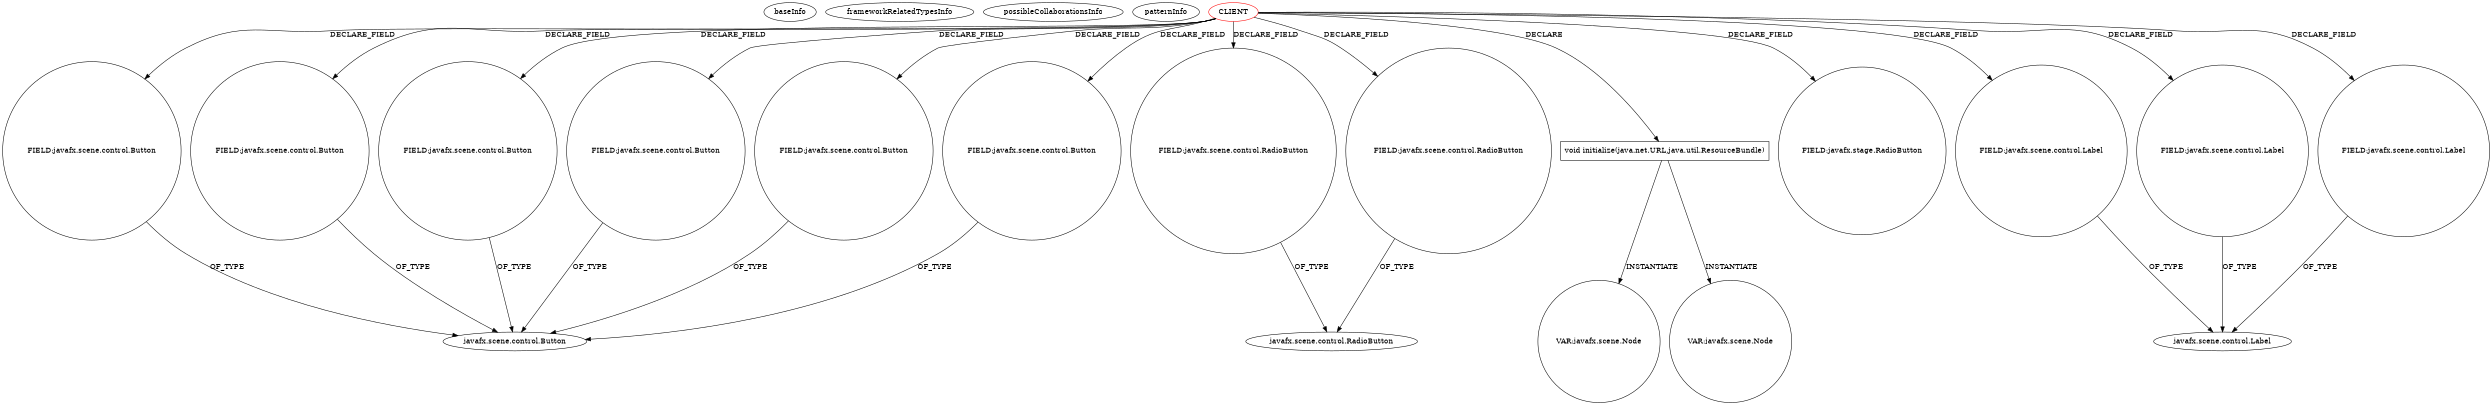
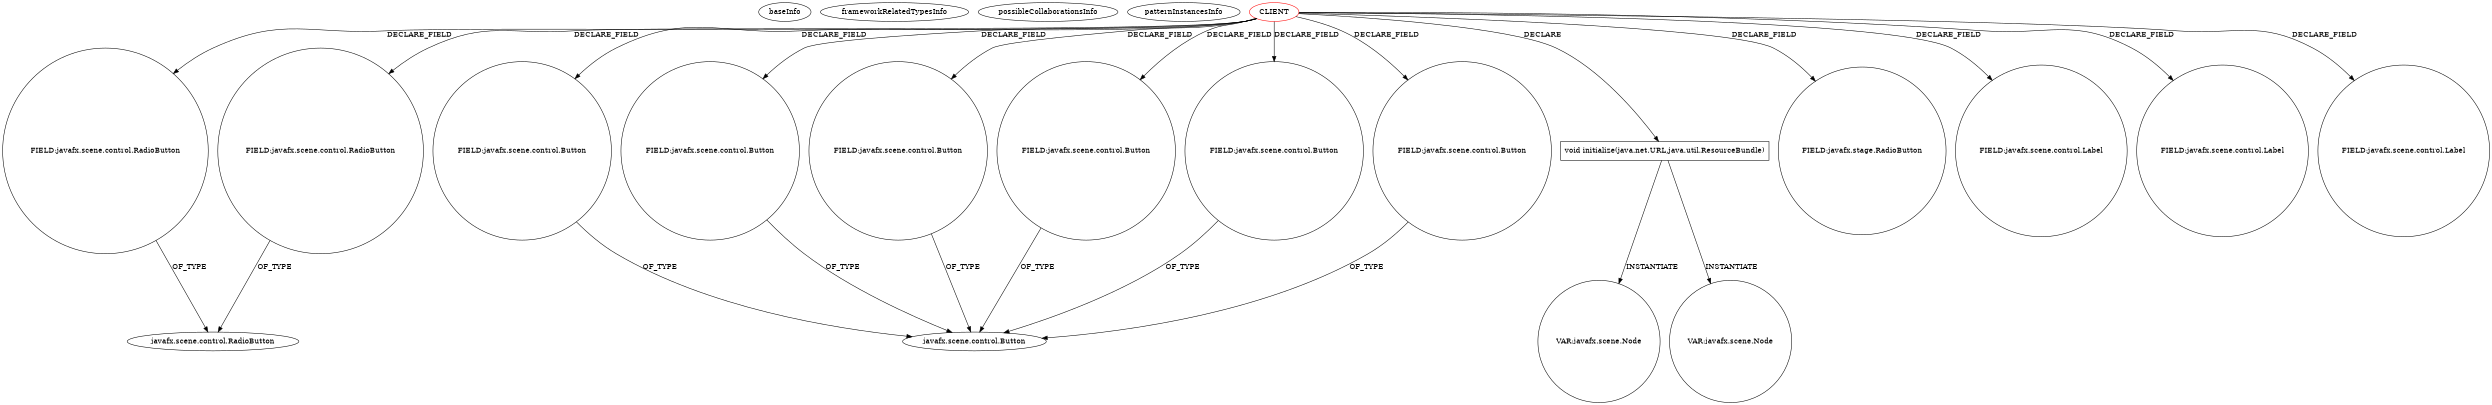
(1166, 12) -> none
none -> (1184, 12)
(2223, 341) -> none
